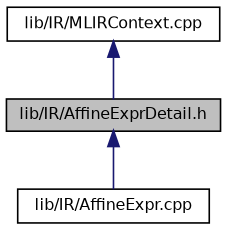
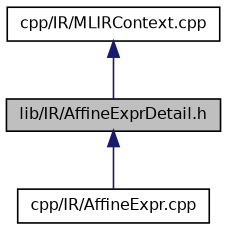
(113, 24) -> (113, 24)
(113, 206) -> (113, 206)
